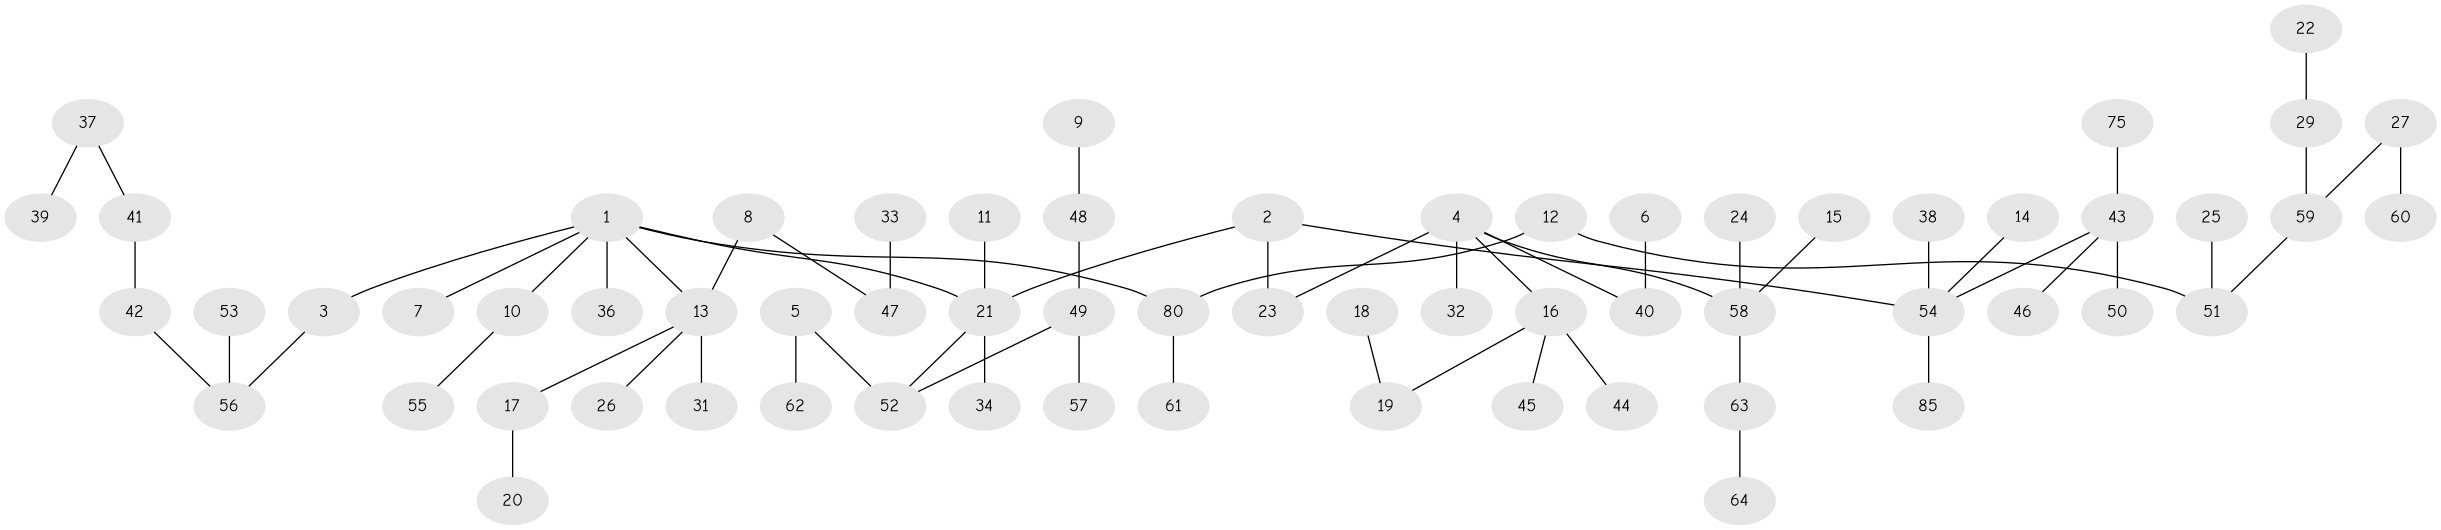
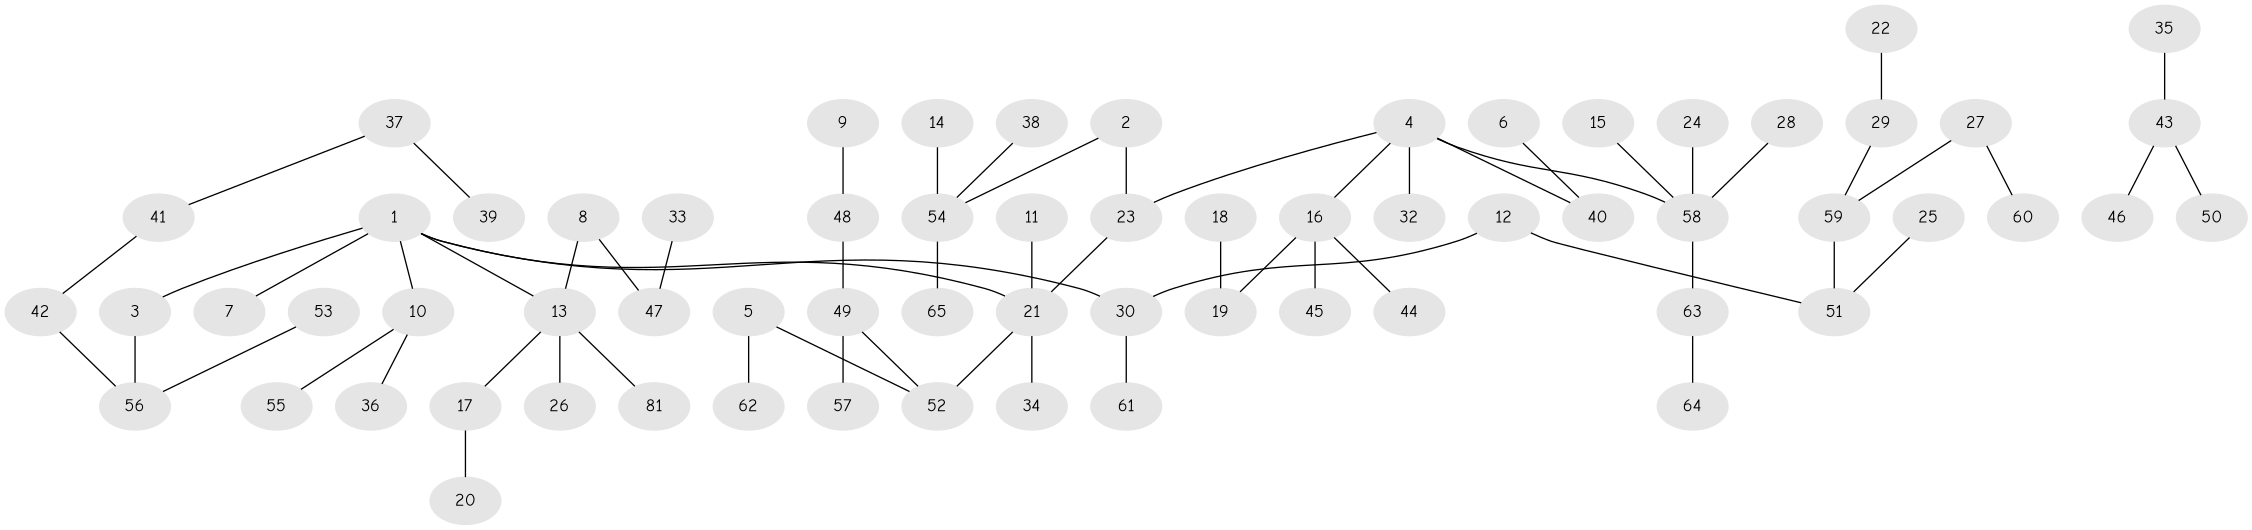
none -> (1787, 123)
(2117, 123) -> (2165, 29)
(1122, 258) -> (1079, 265)
(607, 265) -> (395, 359)
(2010, 271) -> none
(1173, 312) -> (1126, 312)
(701, 406) -> (654, 406)
(1929, 406) -> (937, 312)
